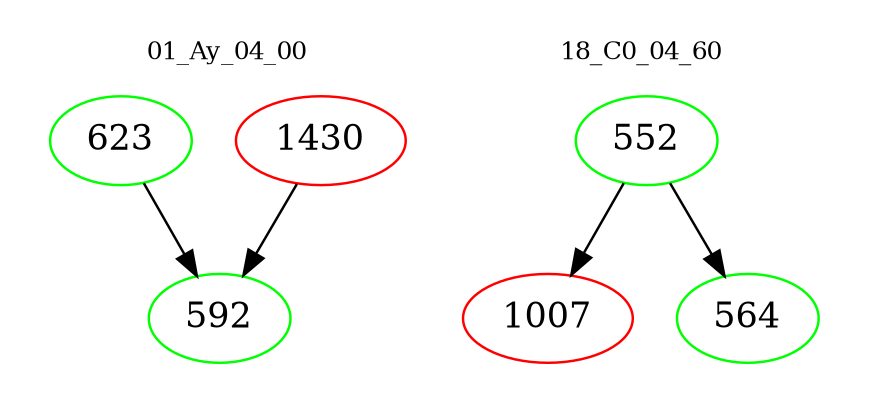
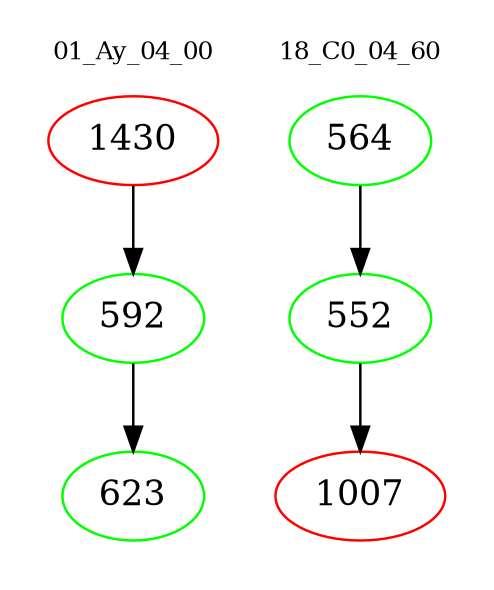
(164, 219) -> (133, 395)
(691, 219) -> (360, 217)
